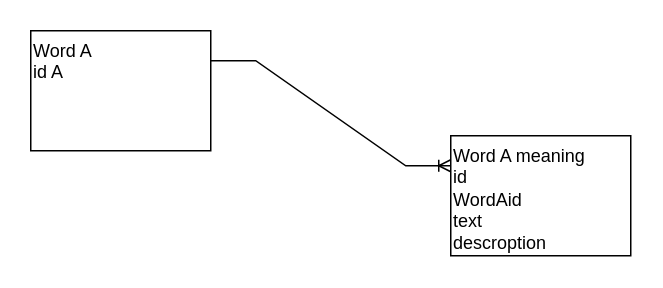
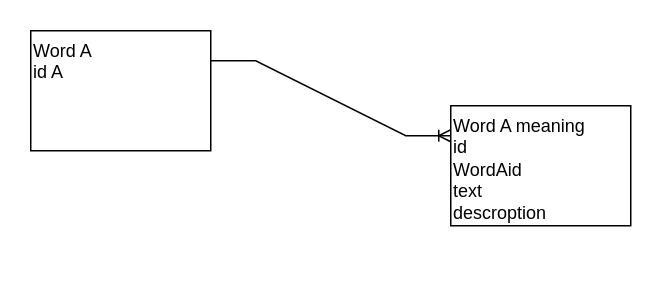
(541, 196) -> (541, 166)
